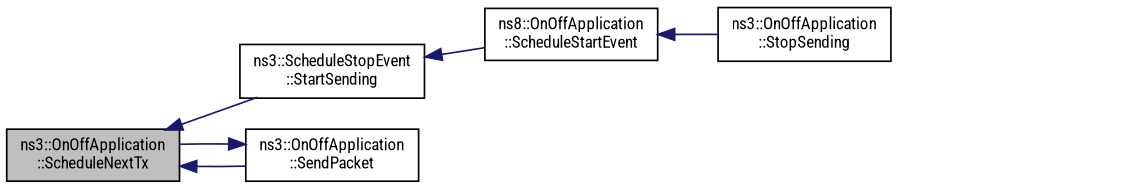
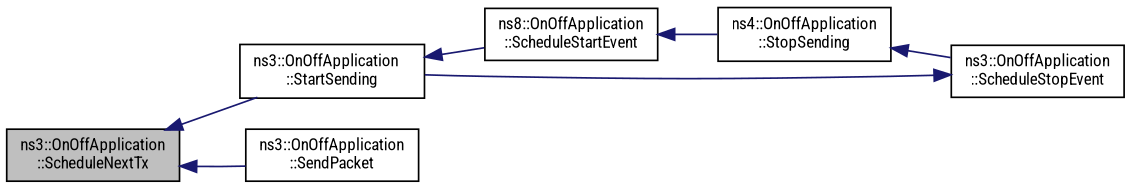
(804, 34) -> (804, 34)
(332, 71) -> (332, 71)
none -> (1038, 71)
(204, 144) -> none
